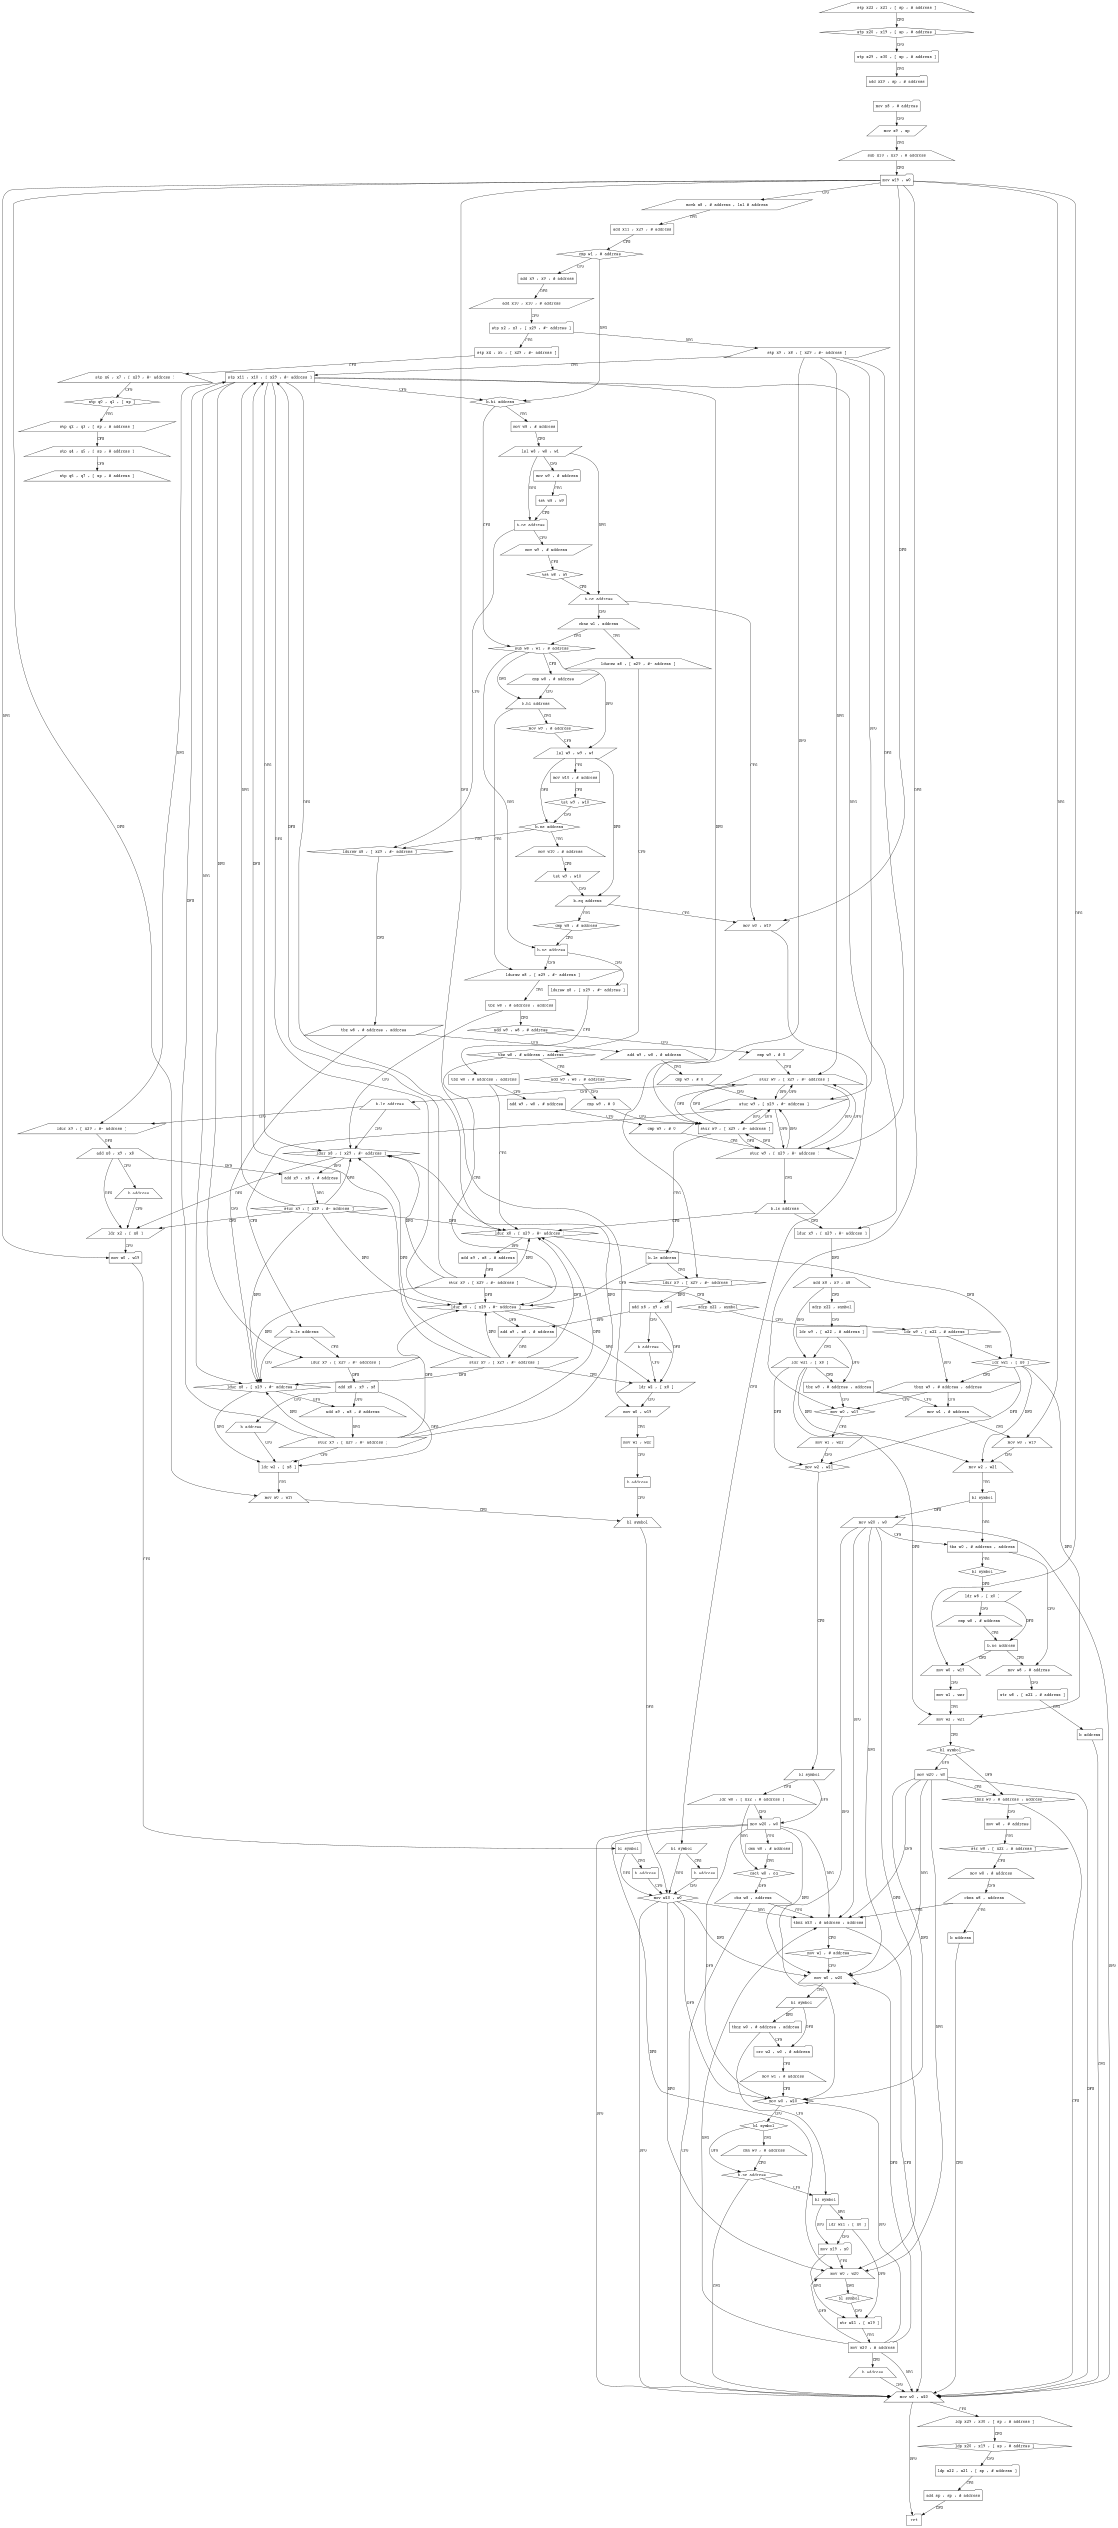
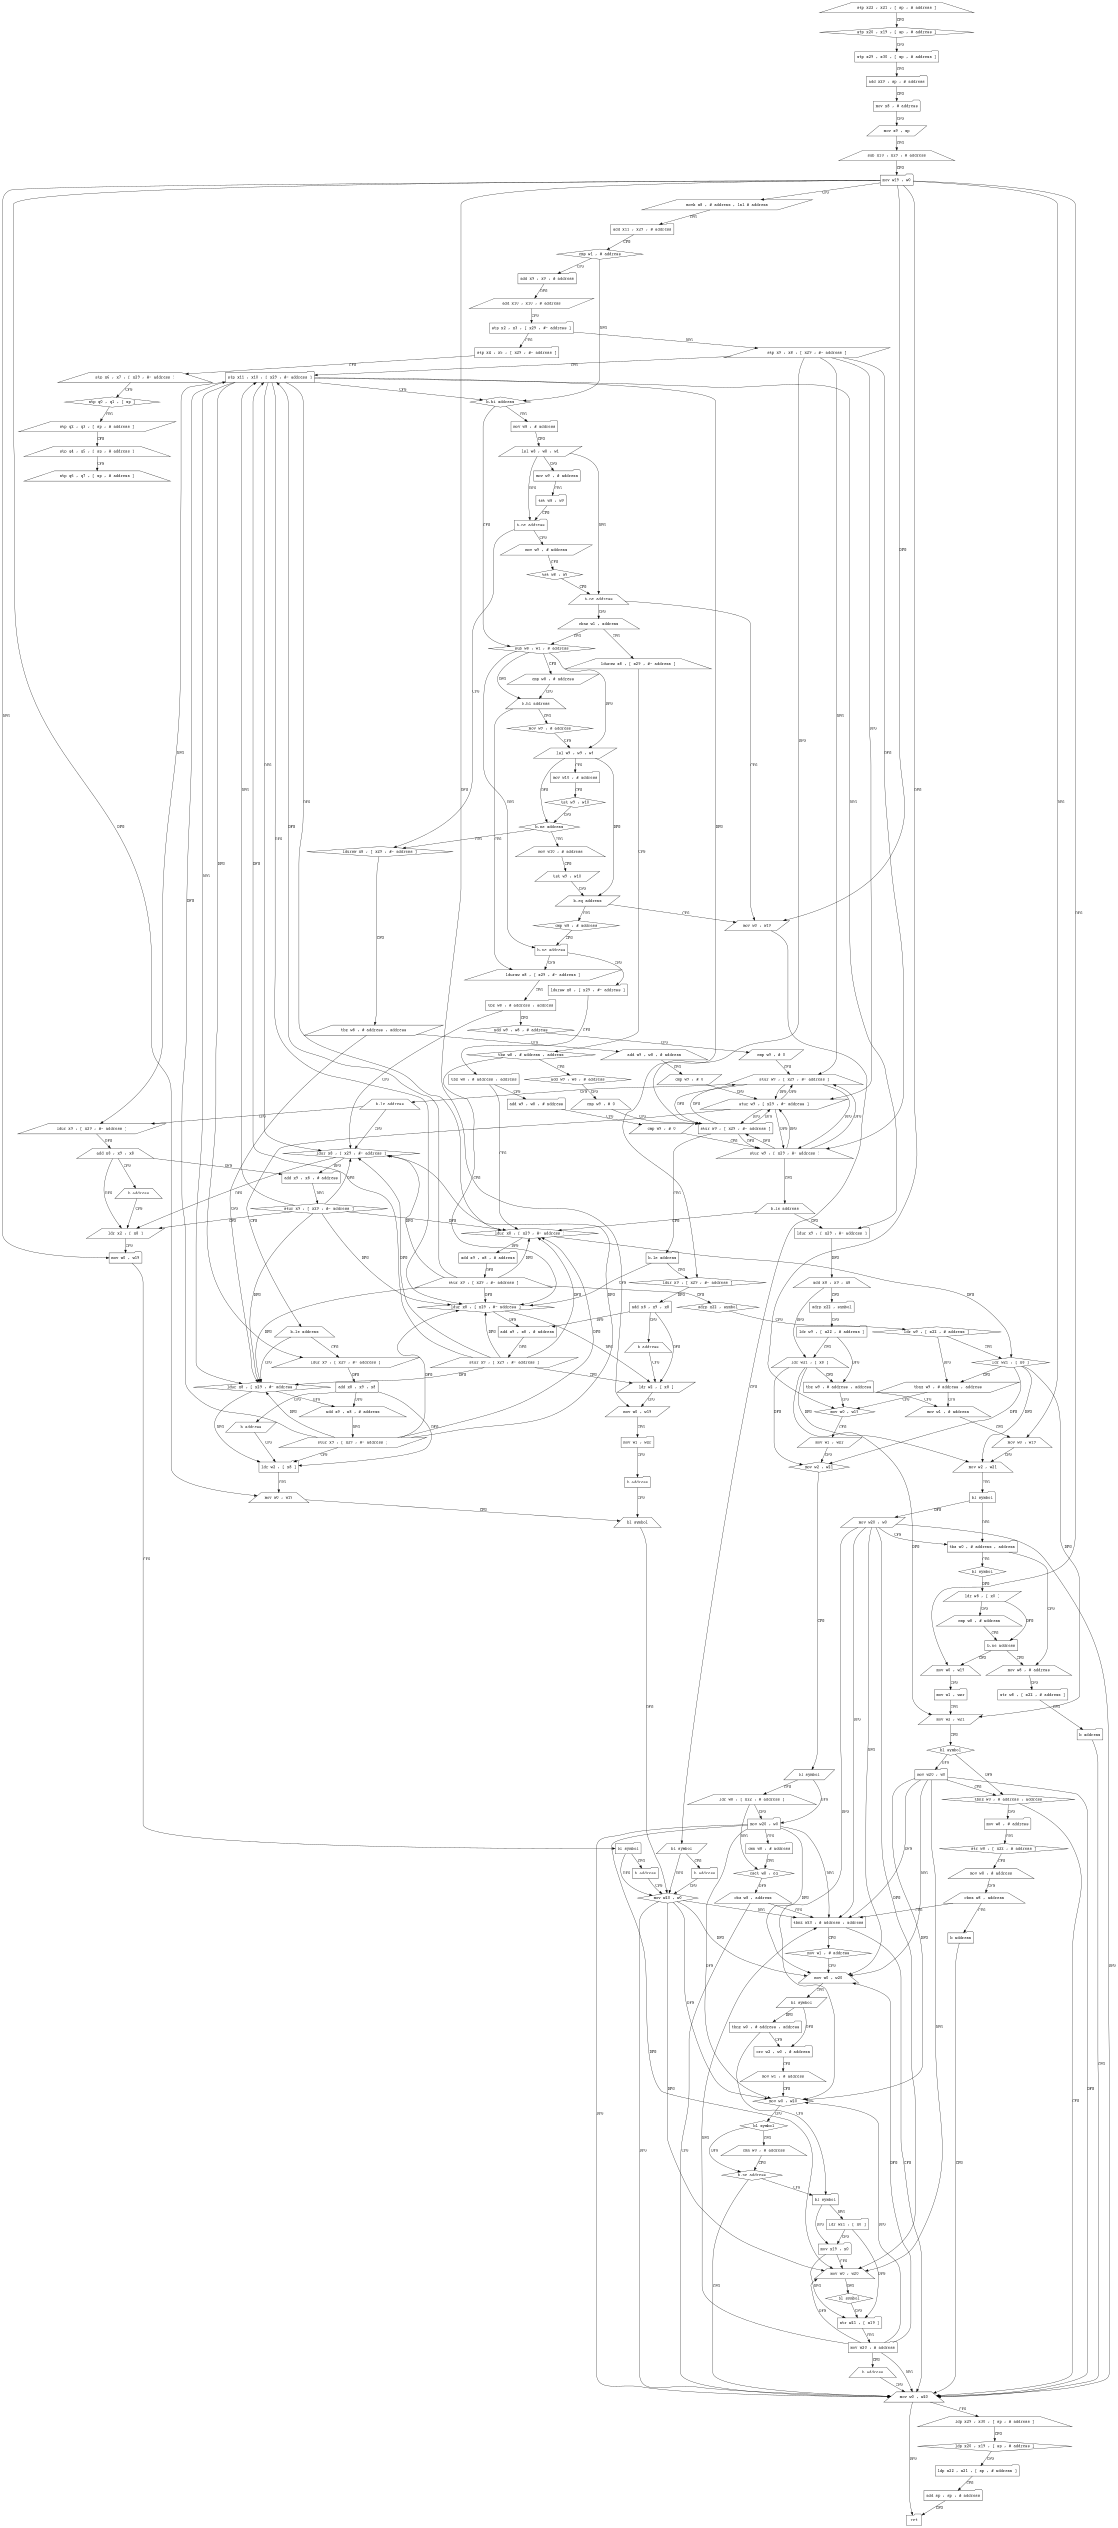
none -> (897, 93)
